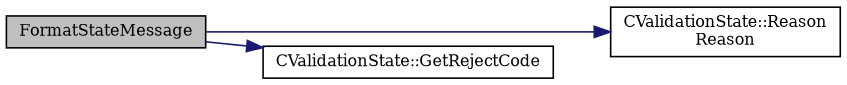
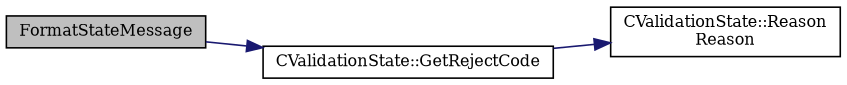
(400, 32) -> (574, 46)
